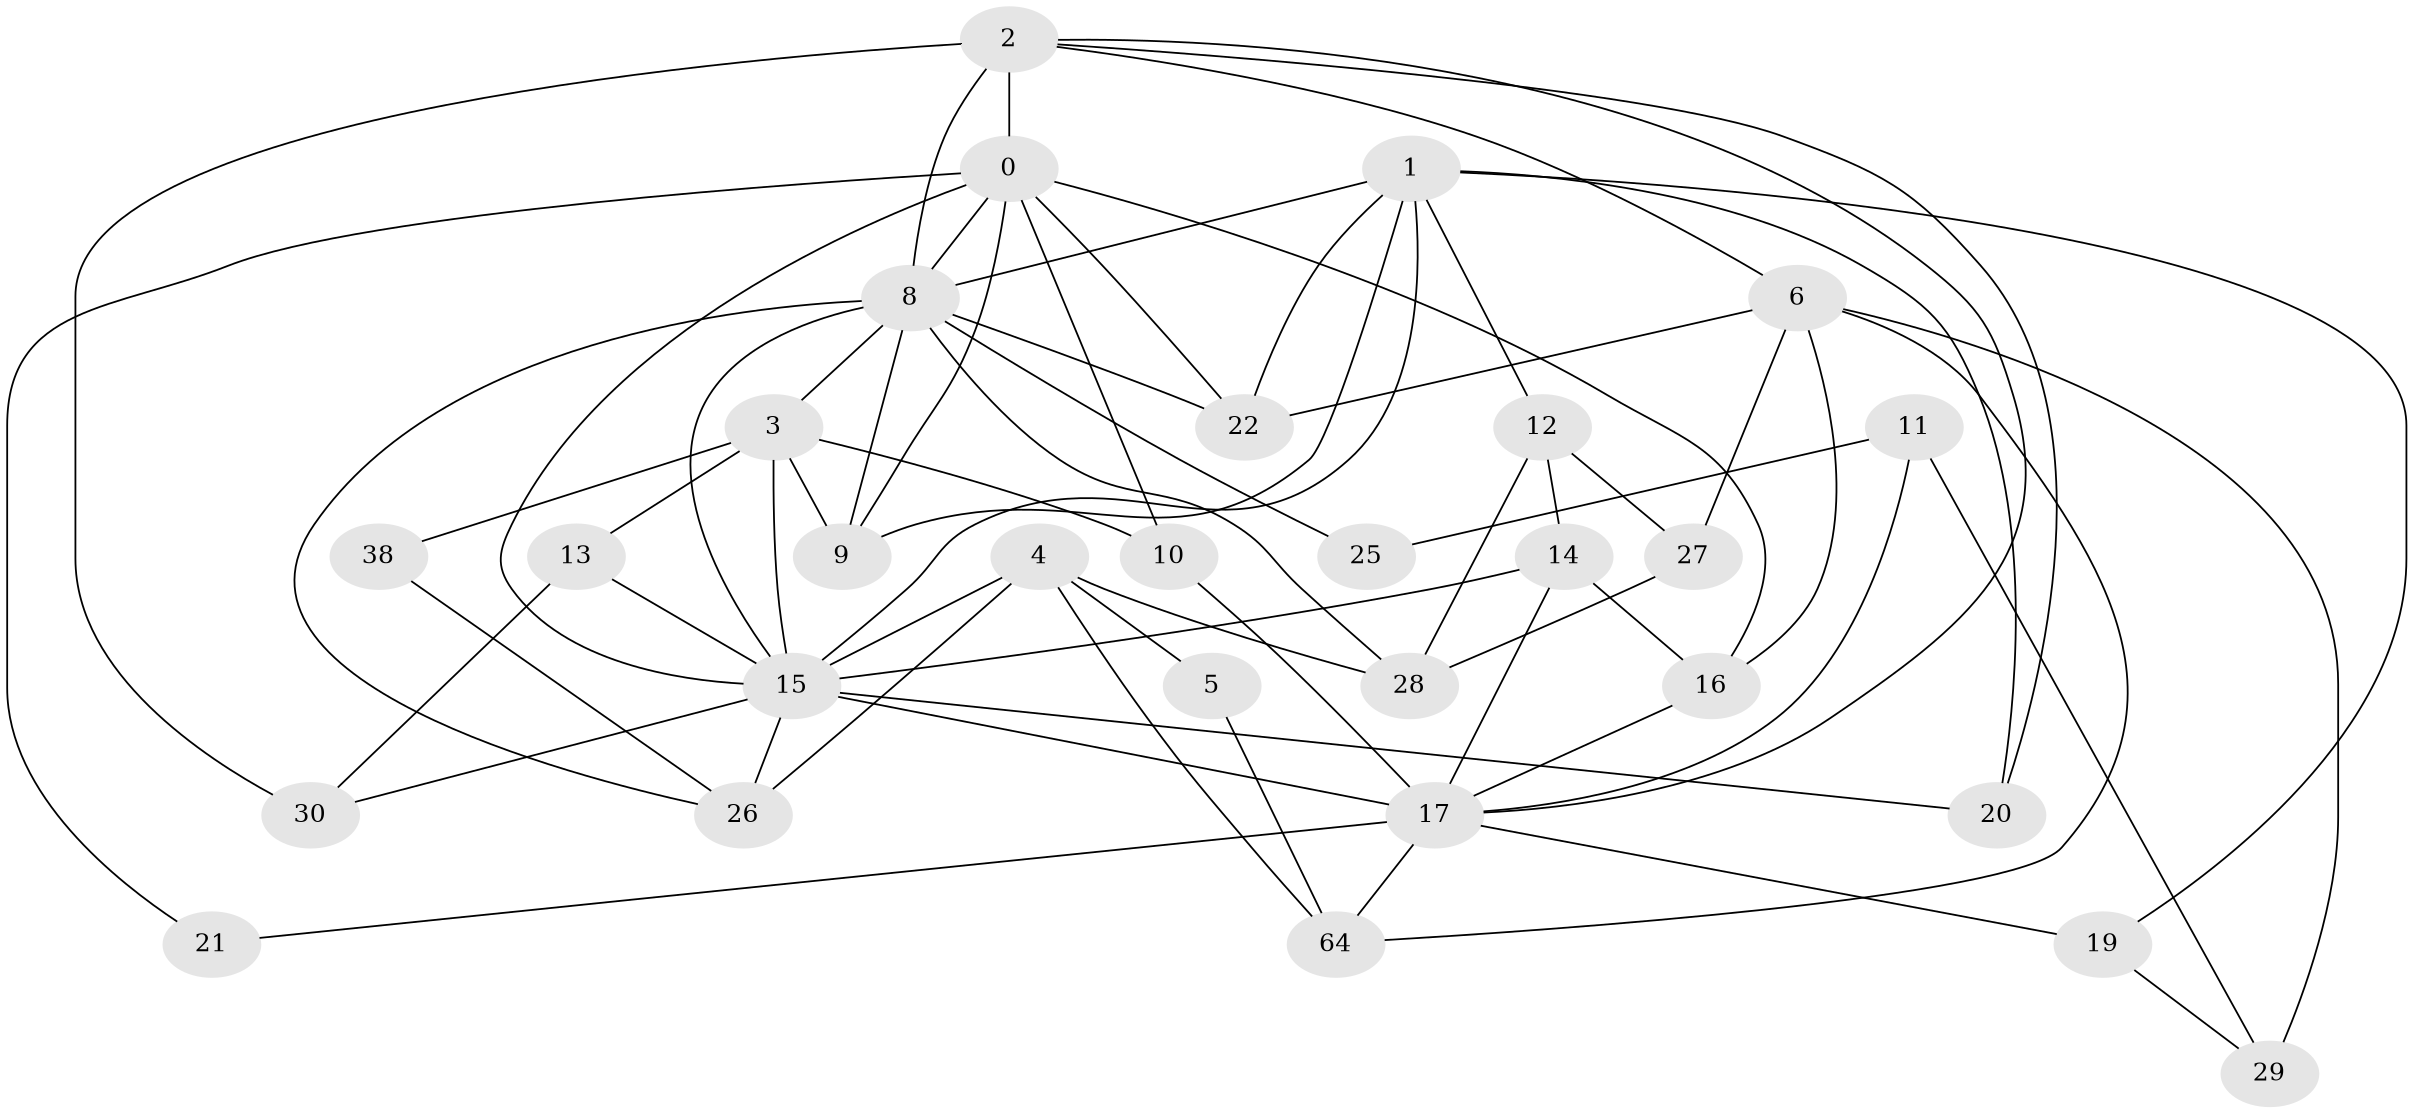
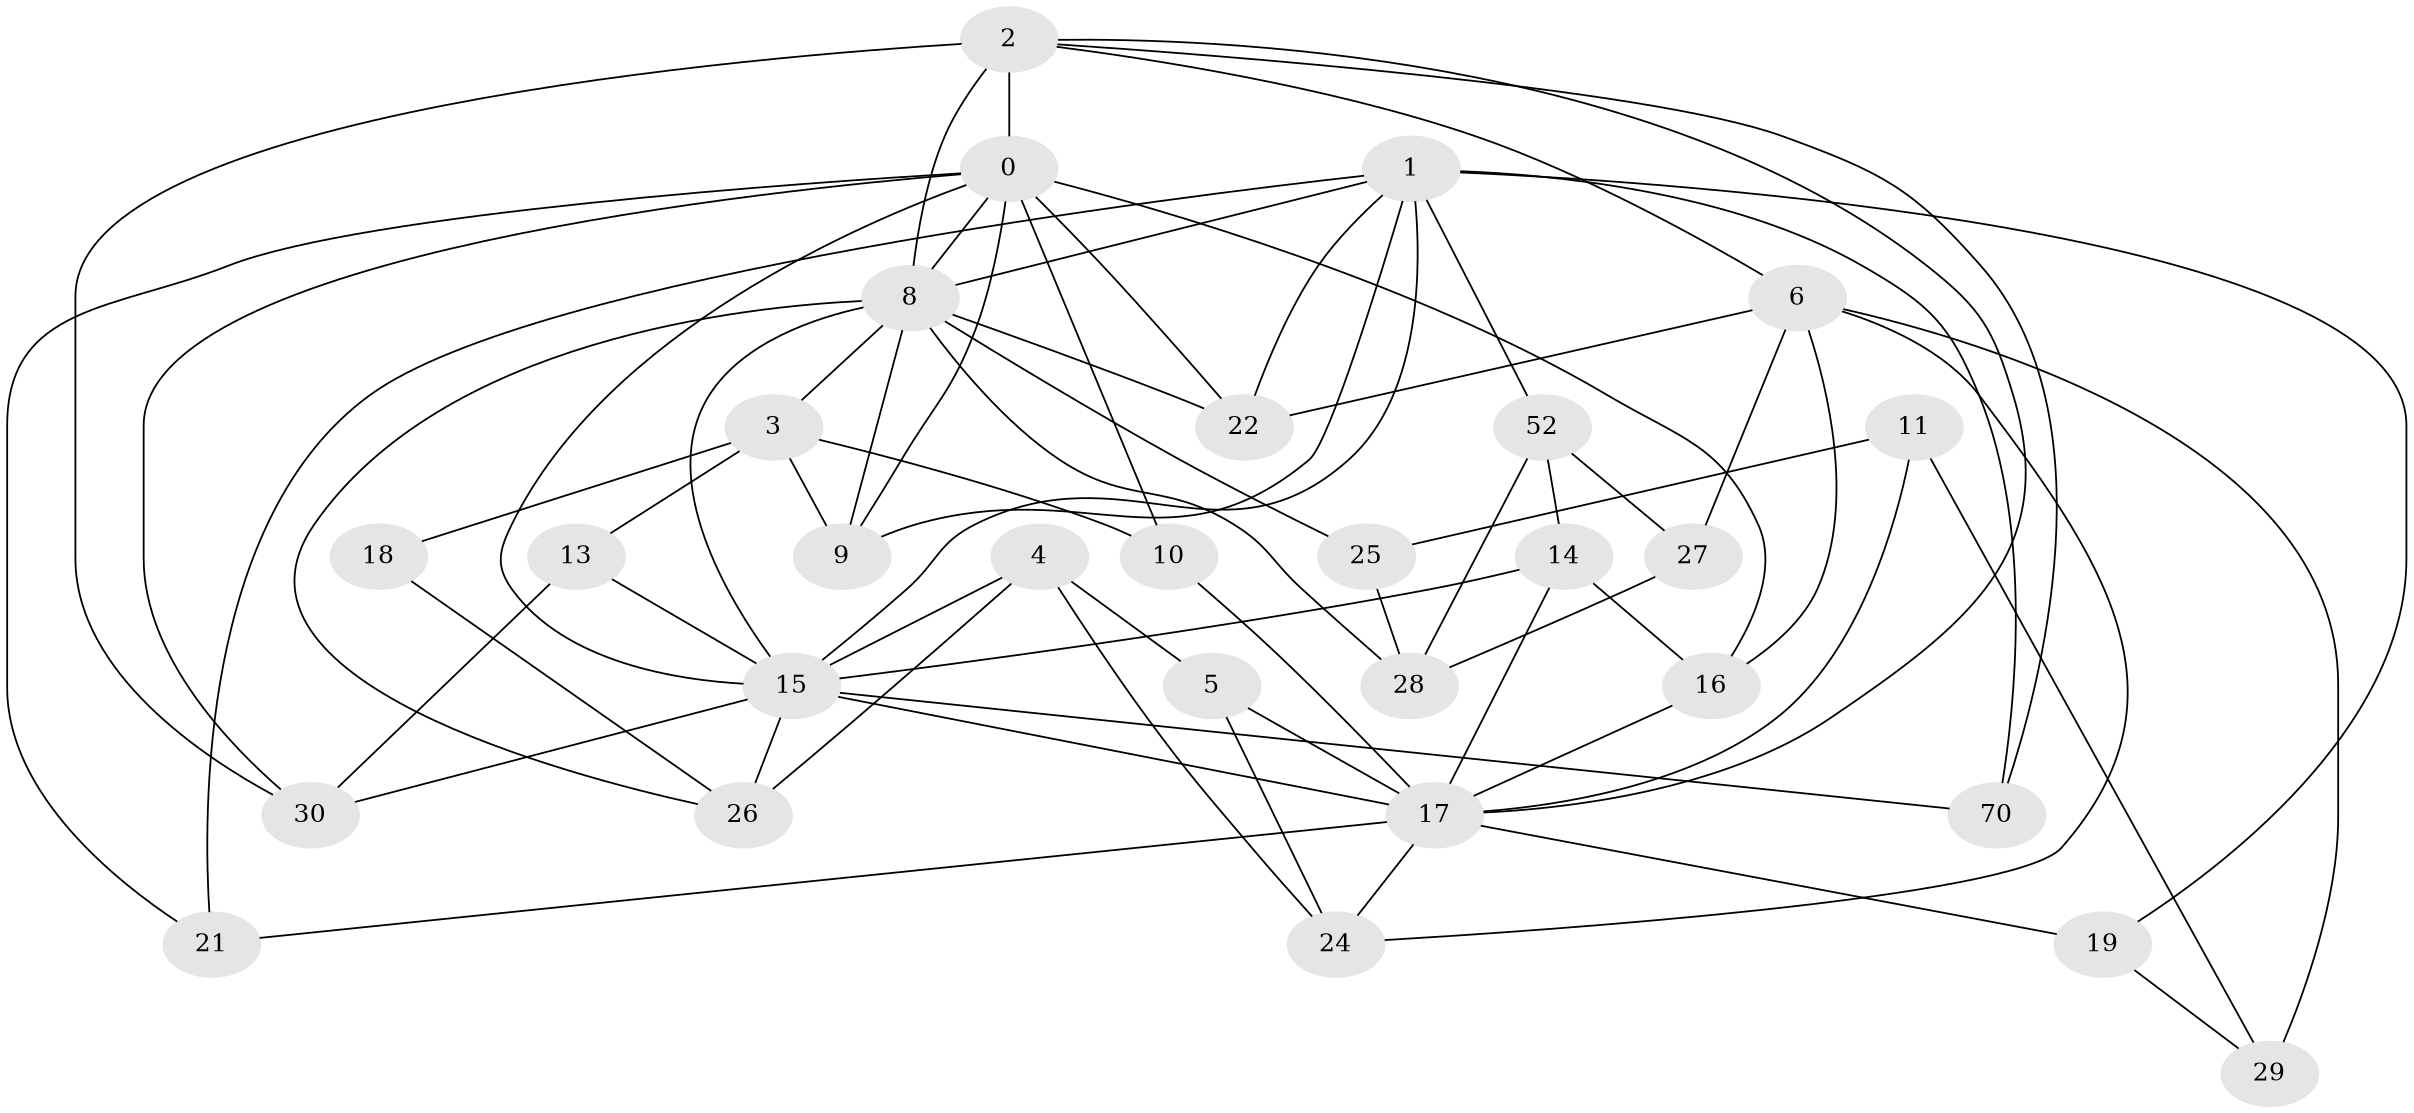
none -> (324, 286)
none -> (583, 310)
(1543, 427) -> (1543, 427)
(379, 557) -> (379, 557)
(775, 557) -> none
(1235, 634) -> (1388, 622)
none -> (1331, 755)
(1997, 815) -> (1997, 815)
(1336, 945) -> (1336, 945)
